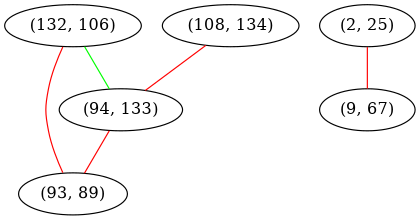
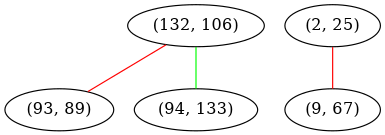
(231, 26) -> none
(97, 152) -> none
